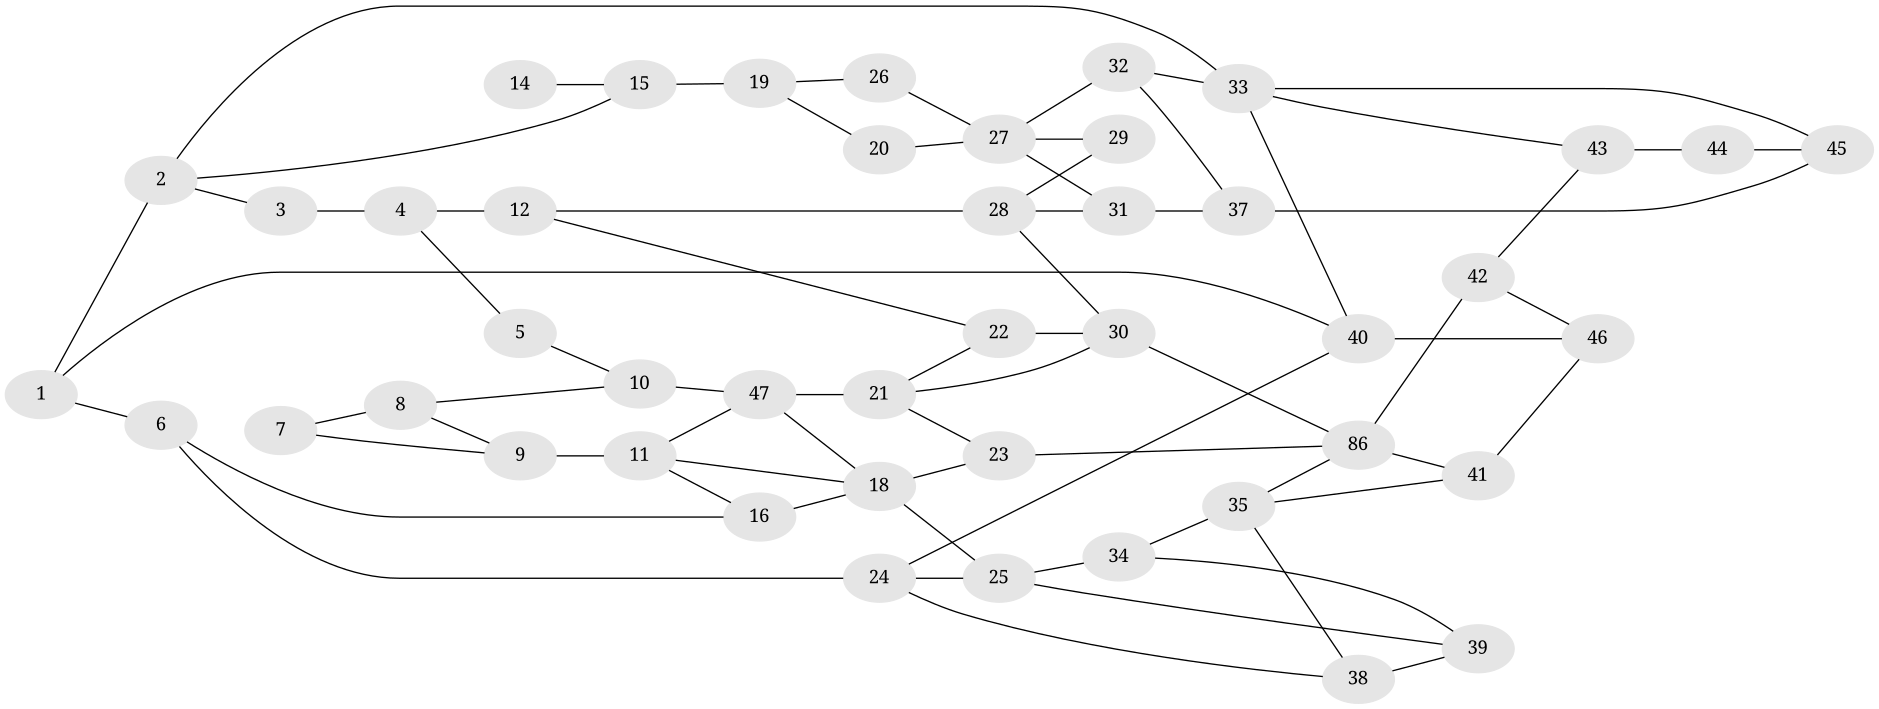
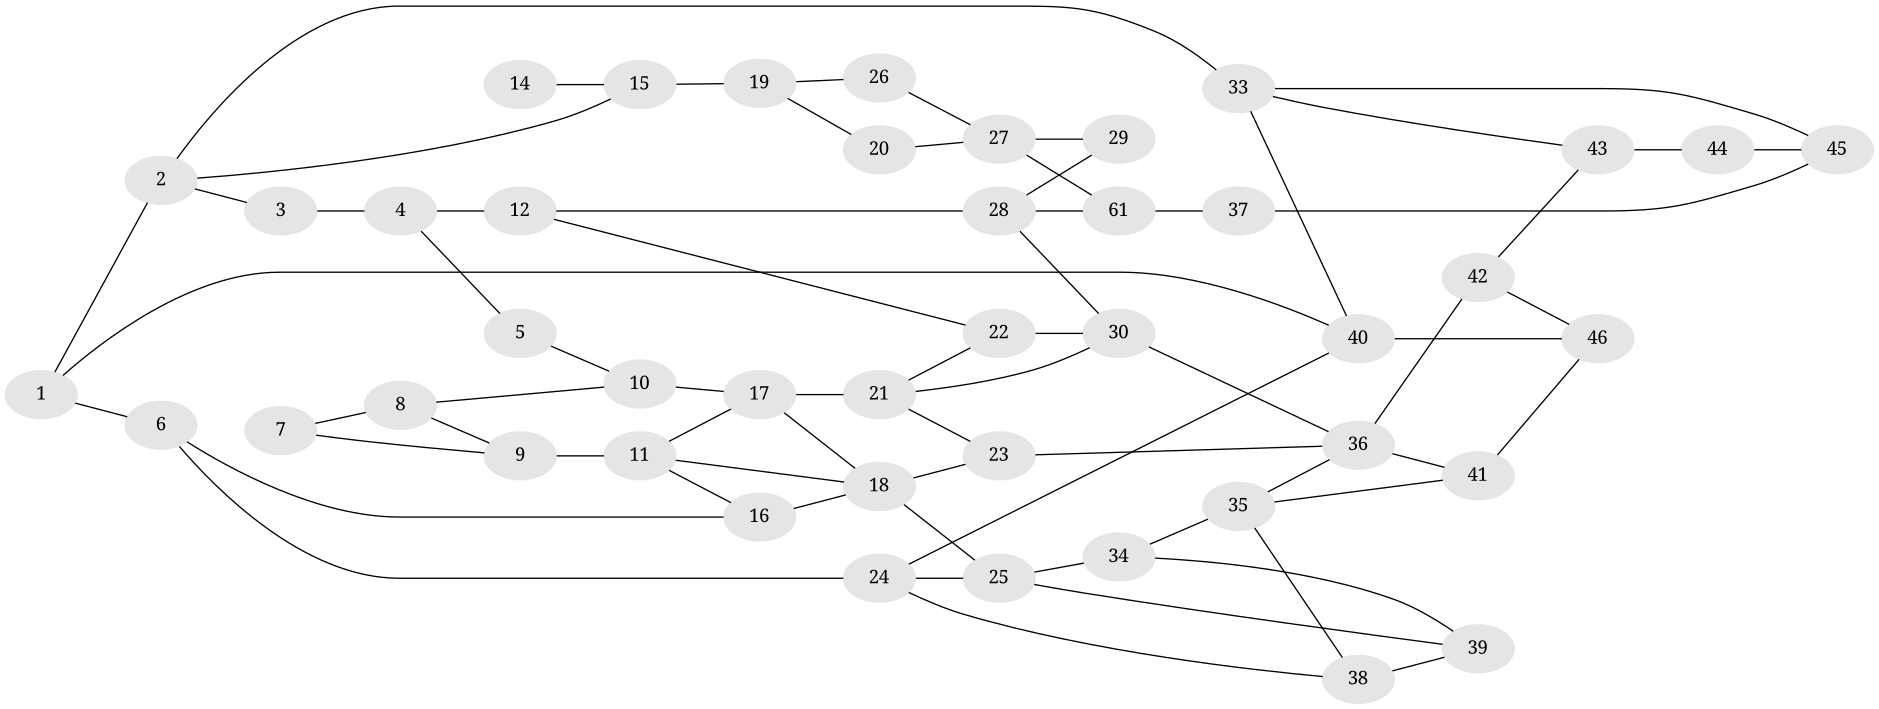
(1119, 67) -> none
(1119, 211) -> (1119, 211)
(760, 395) -> (760, 395)
(1358, 445) -> (1358, 445)
